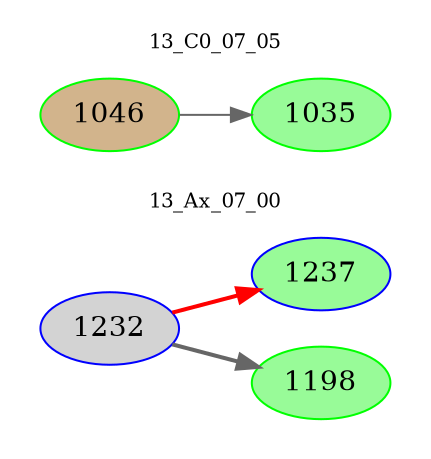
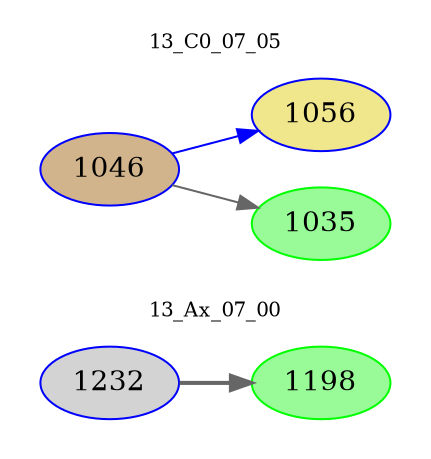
(110, 115) -> (110, 169)
none -> (321, 115)
(321, 274) -> none
